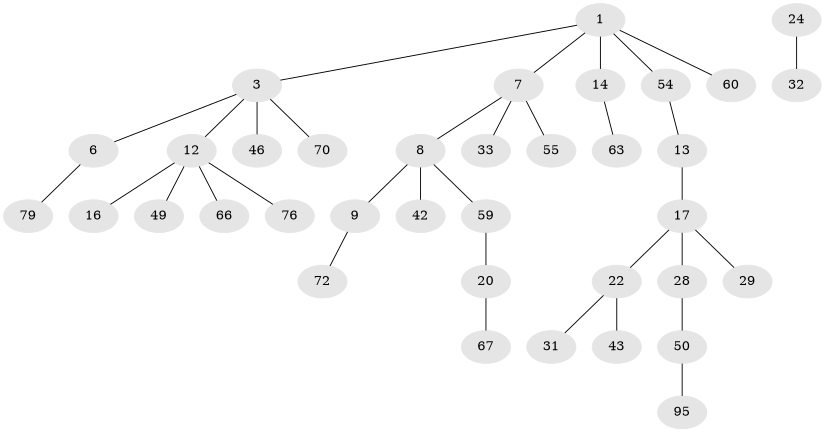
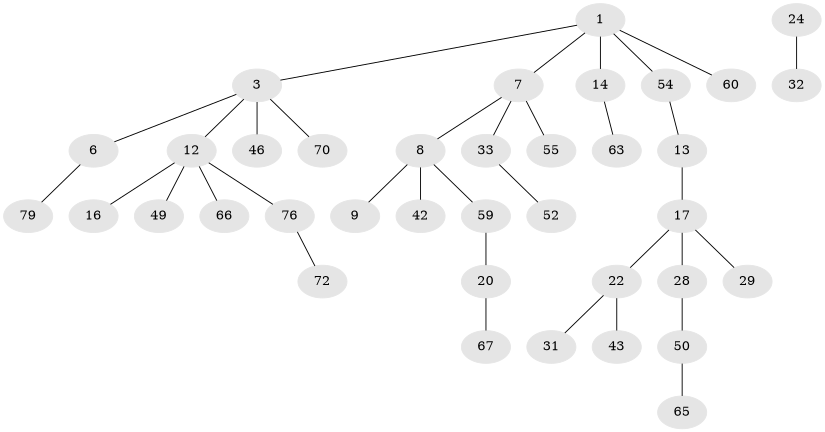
none -> (551, 216)
(339, 249) -> (306, 249)
(682, 412) -> (682, 412)
